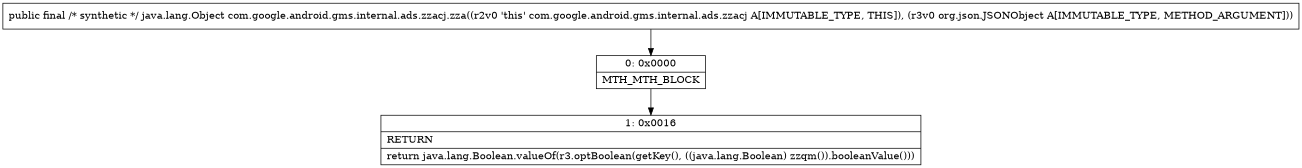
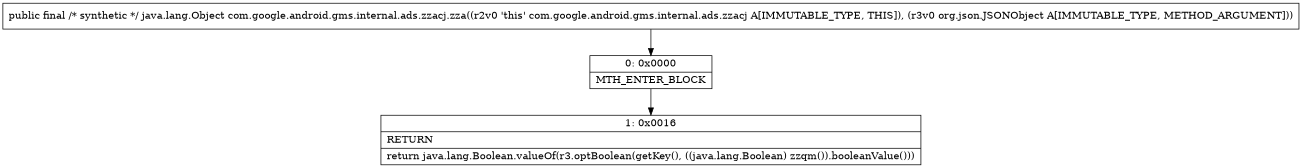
(651, 80) -> (651, 80)
